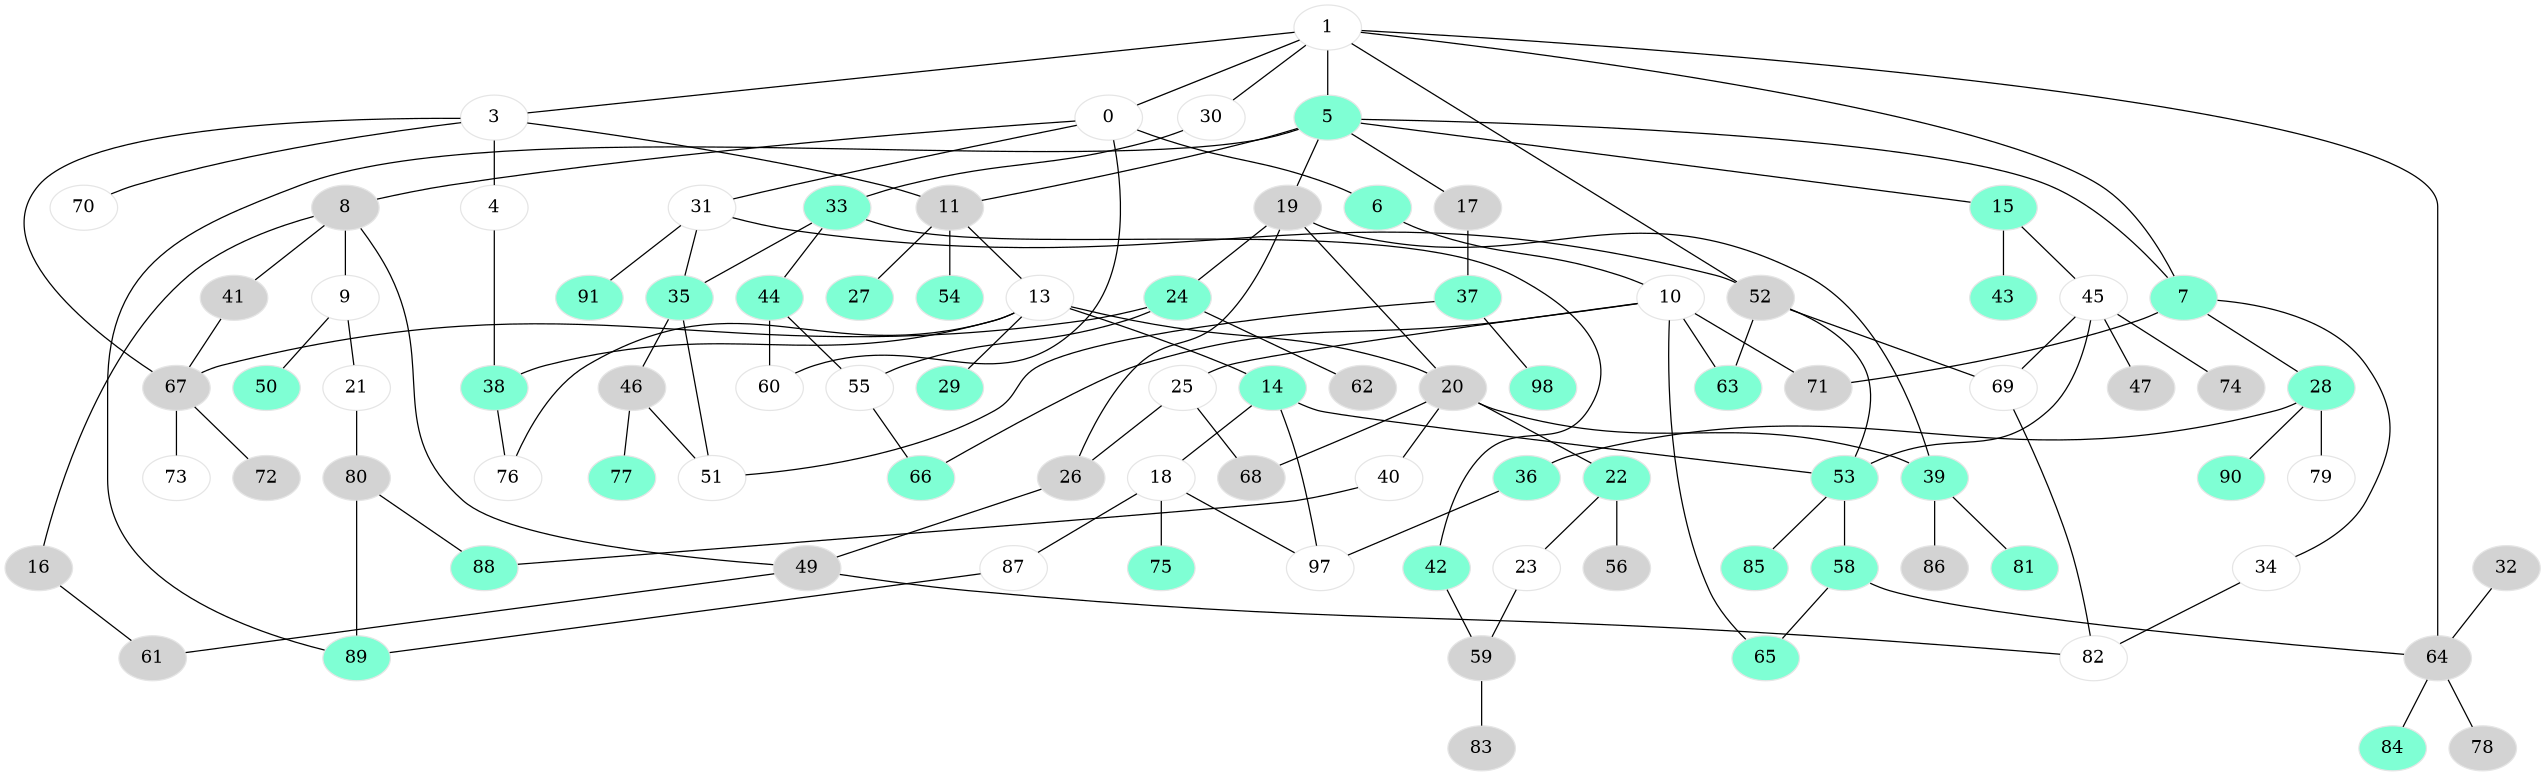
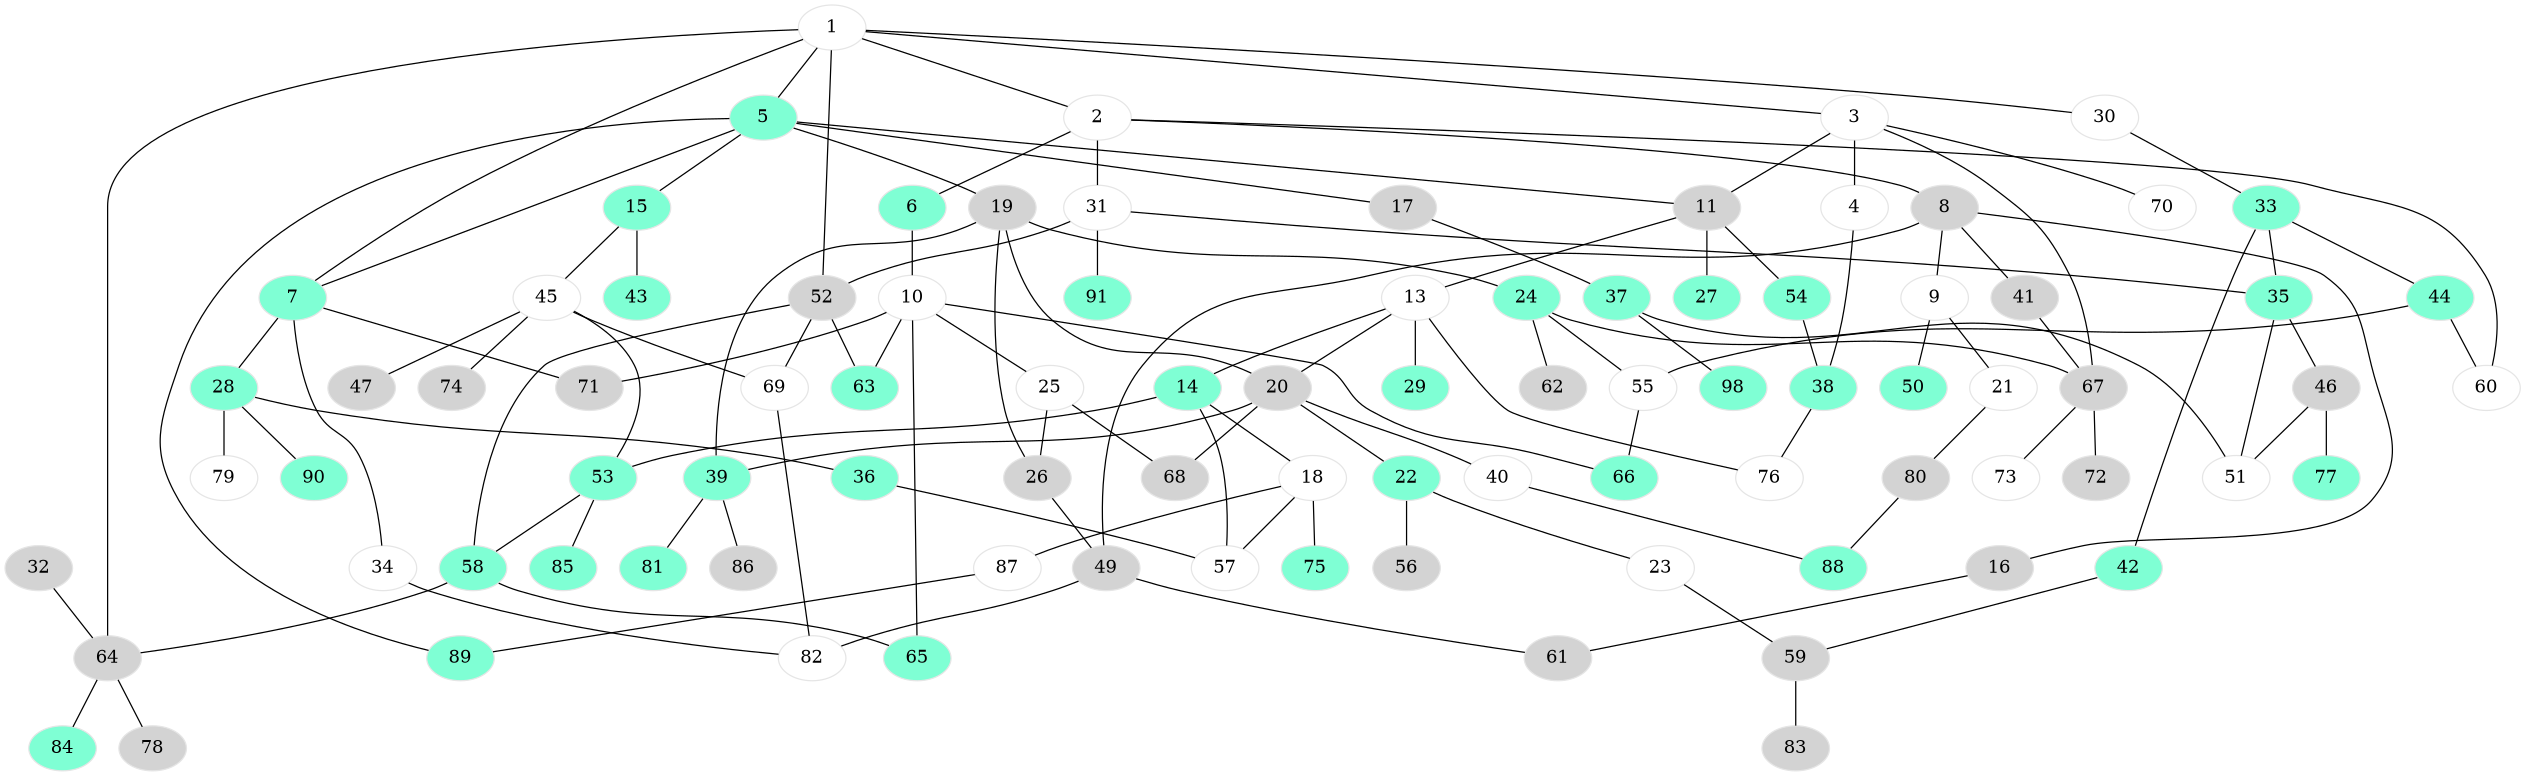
(1109, 118) -> (1097, 118)
(780, 345) -> (1813, 351)
(1863, 366) -> (570, 354)
(357, 568) -> none
(1320, 568) -> (1225, 568)
